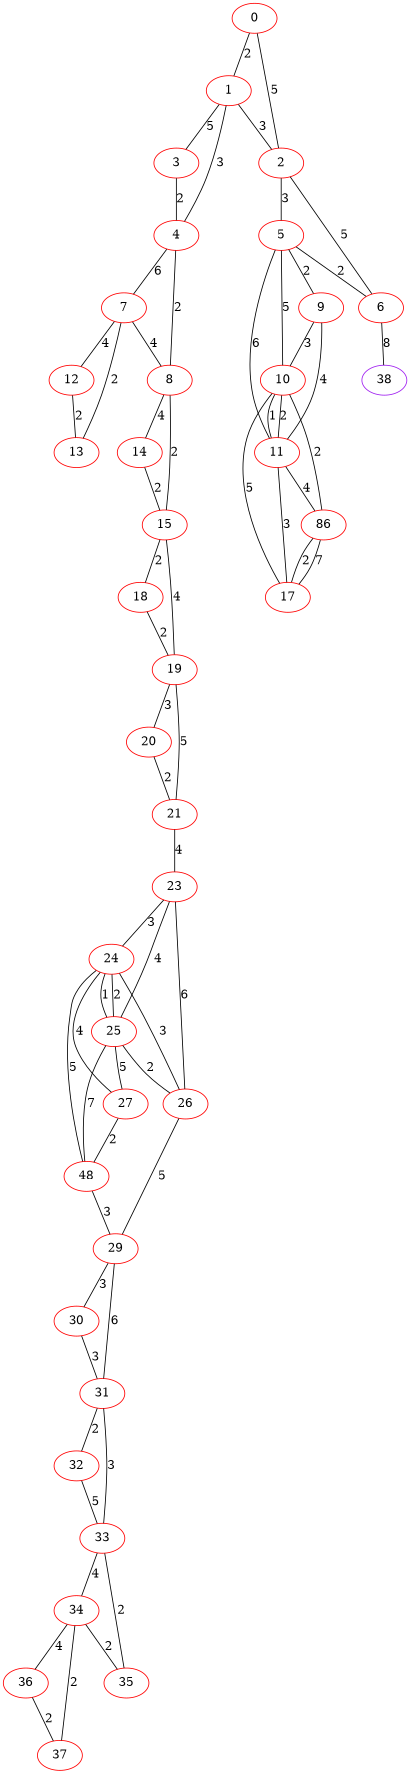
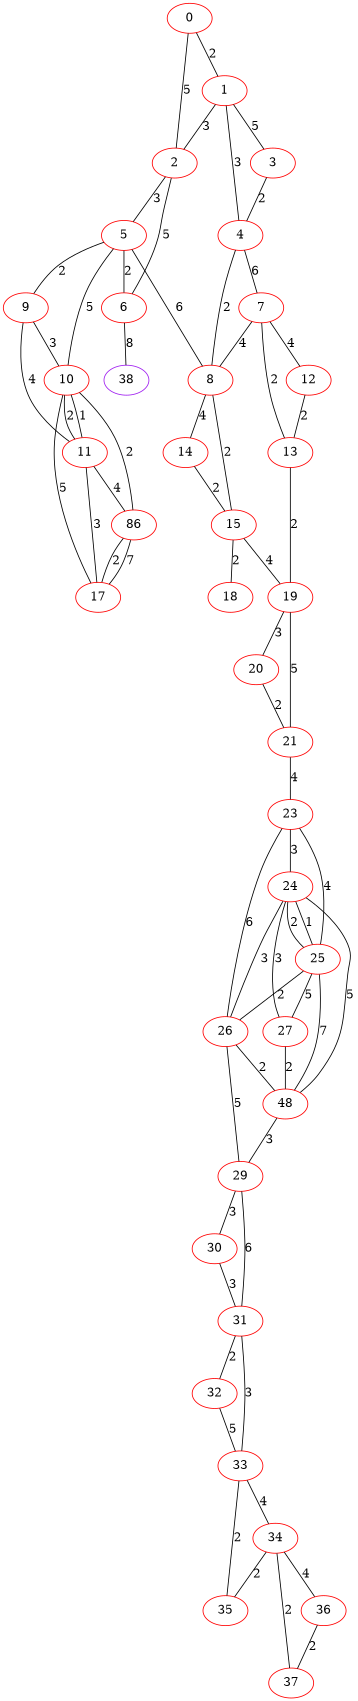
(251, 344) -> (167, 308)
(158, 634) -> (290, 525)
(80, 1032) -> (279, 959)
none -> (255, 1068)
